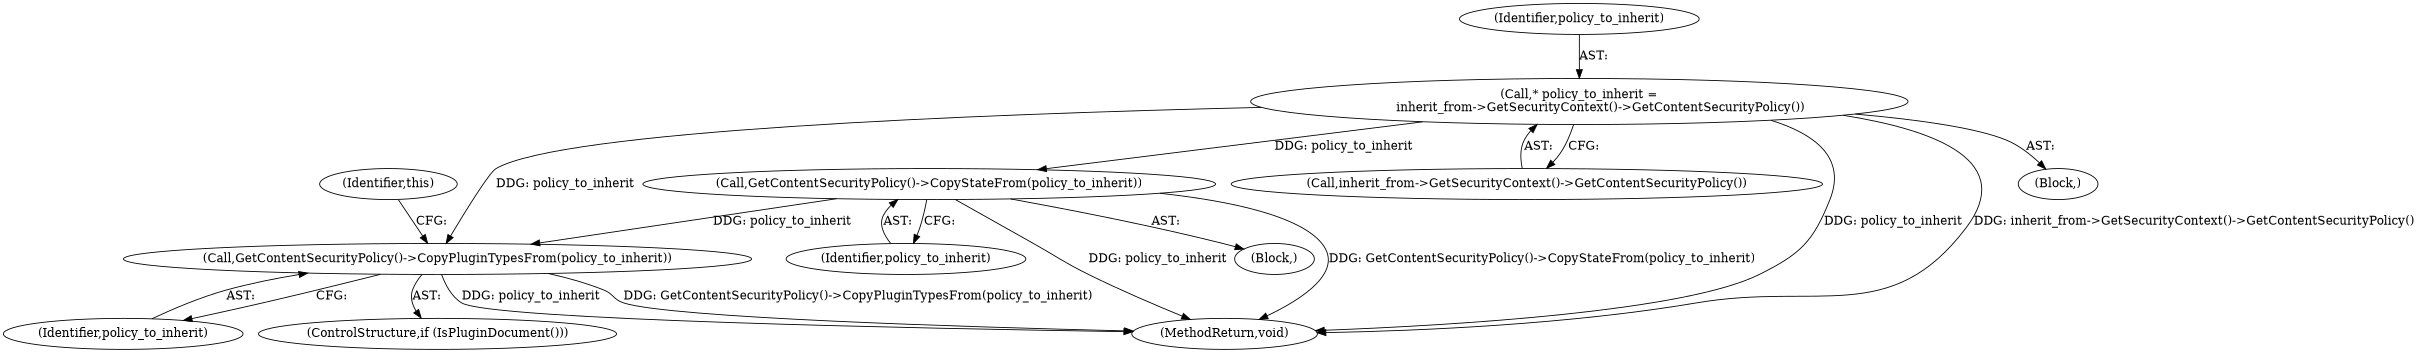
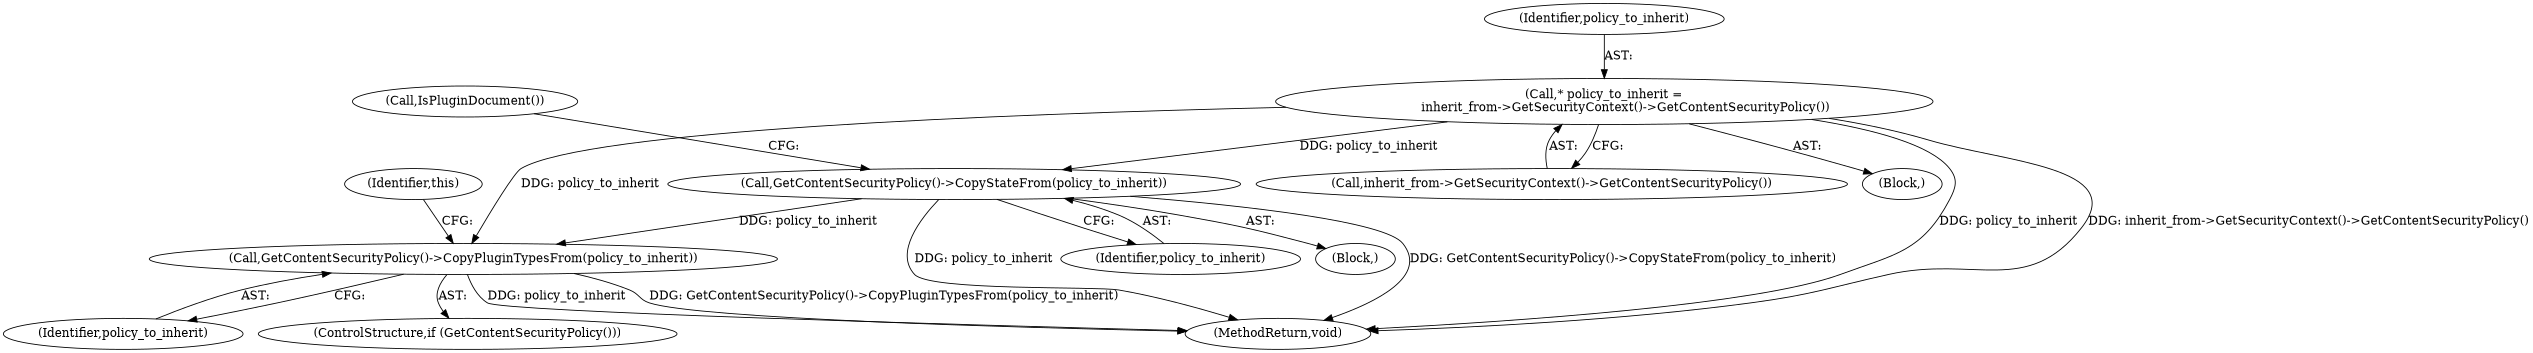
none -> (465, 101)
(438, 334) -> (468, 334)
